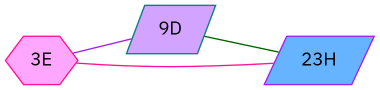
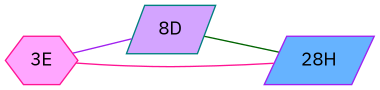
(171, 30) -> (171, 30)
(319, 60) -> (319, 60)
